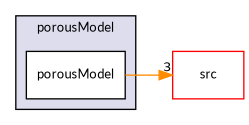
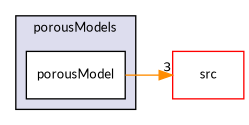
(76, 28) -> (76, 28)
